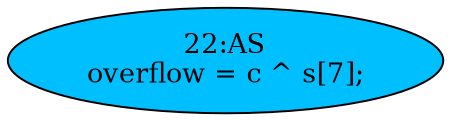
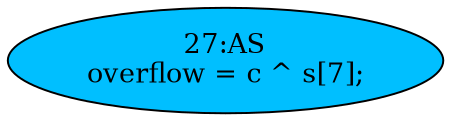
(226, 61) -> (226, 61)
